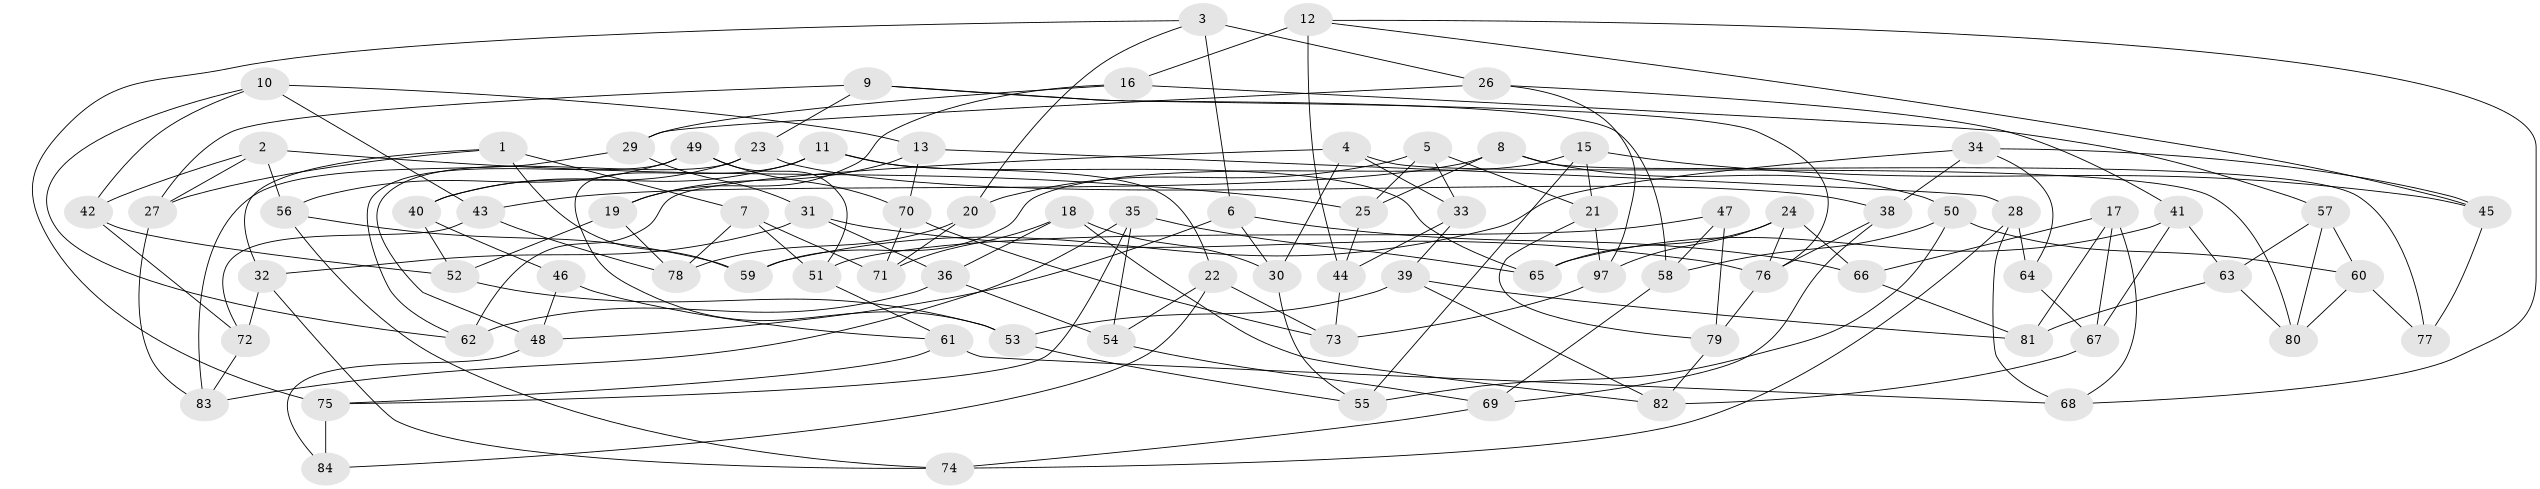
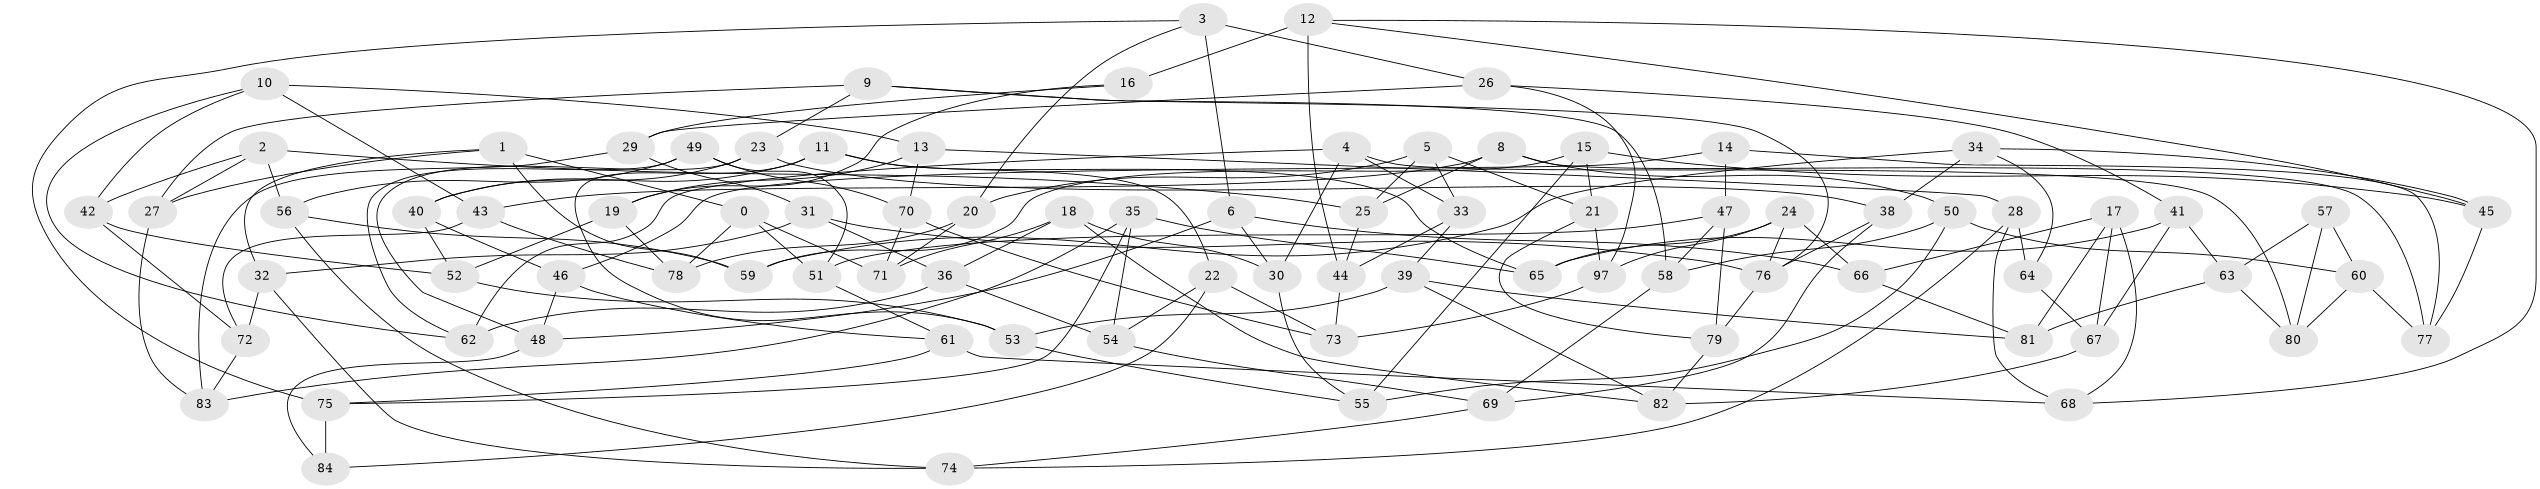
(1734, 115) -> none
none -> (1726, 148)
(745, 212) -> (745, 212)
